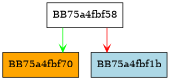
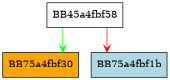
(85, 15) -> (85, 15)
(41, 65) -> (41, 65)
